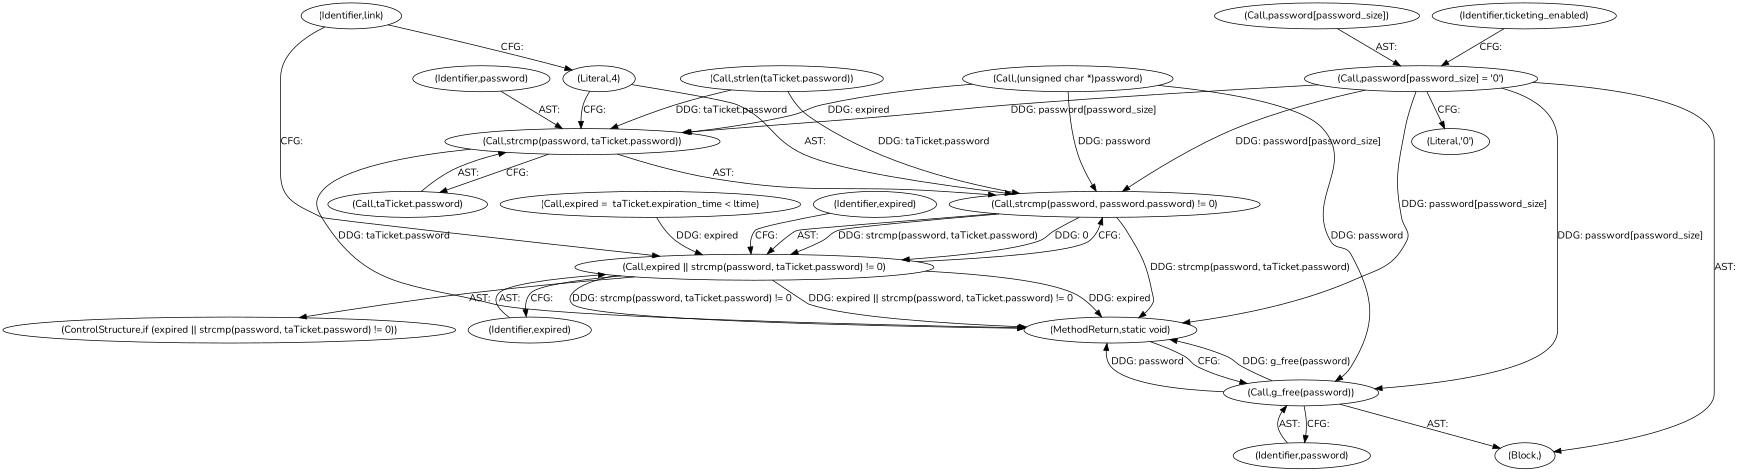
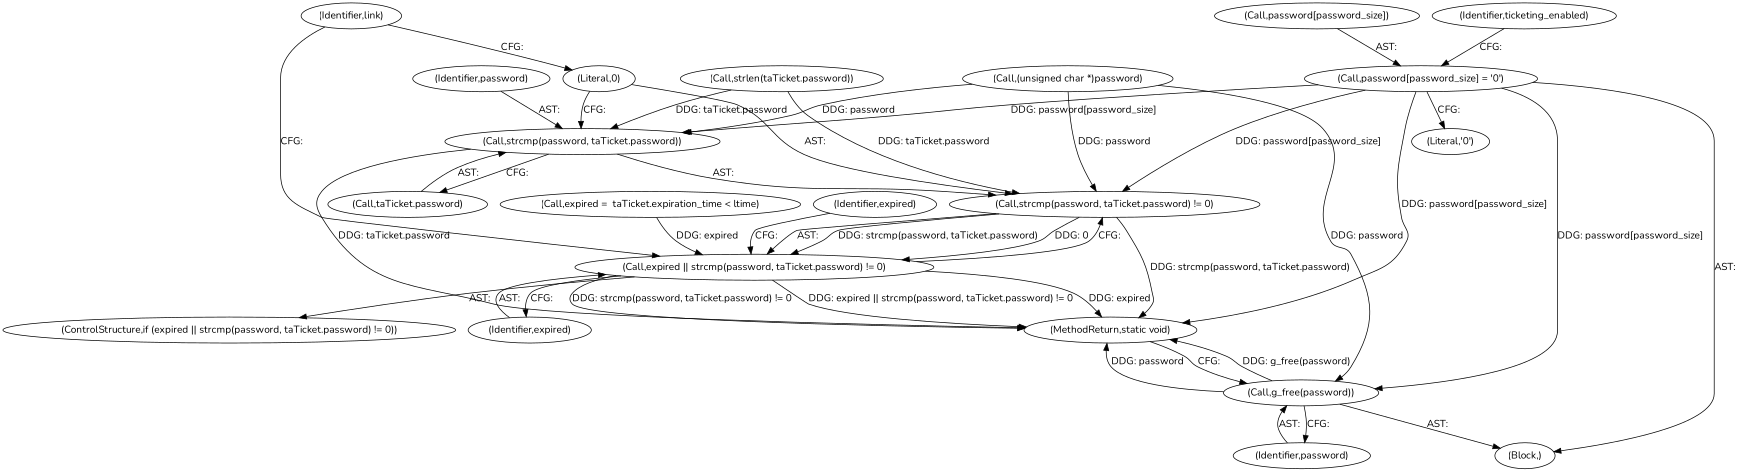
(599, 79) -> (599, 79)
(859, 110) -> (859, 110)
(1105, 204) -> (1105, 204)
